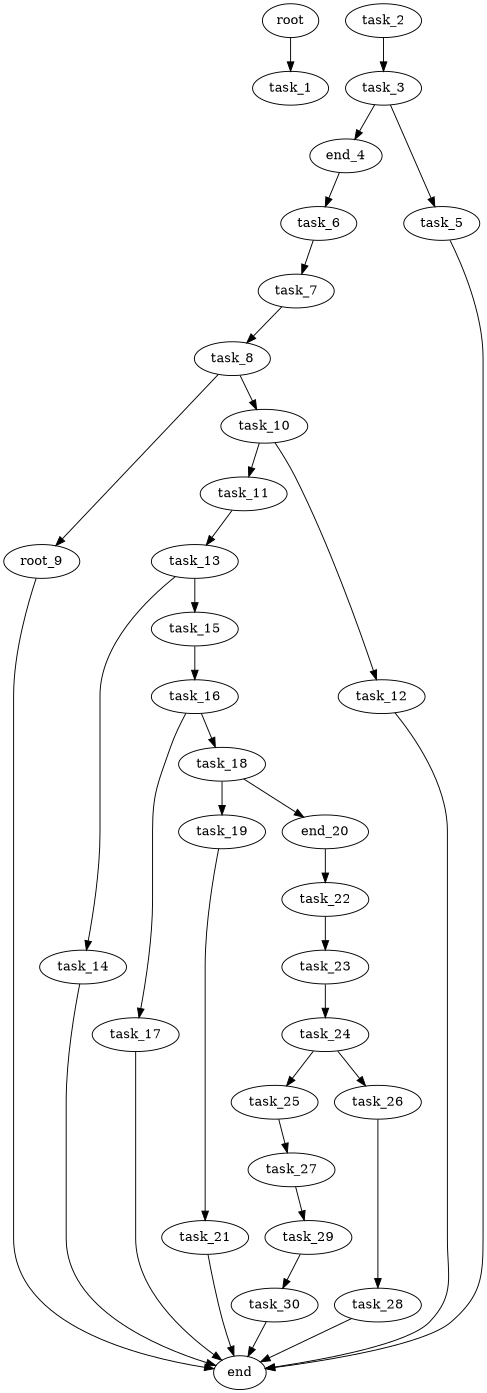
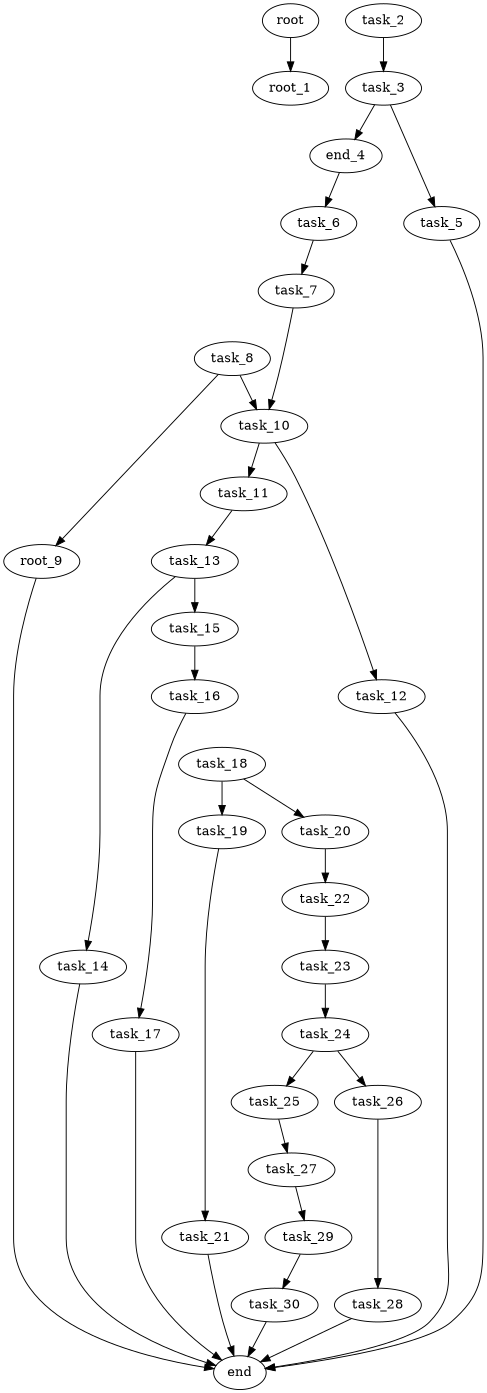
(291, 88) -> (291, 88)
(268, 321) -> (283, 354)
(207, 726) -> none
(325, 832) -> (325, 832)
